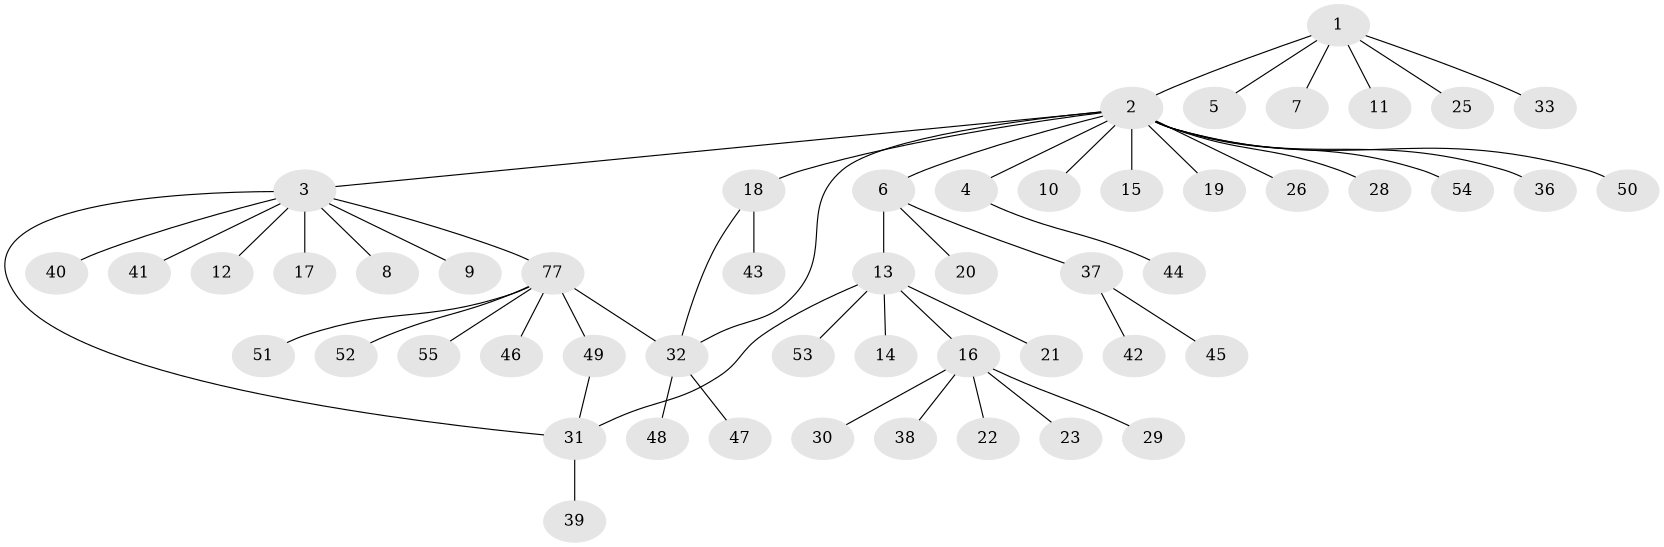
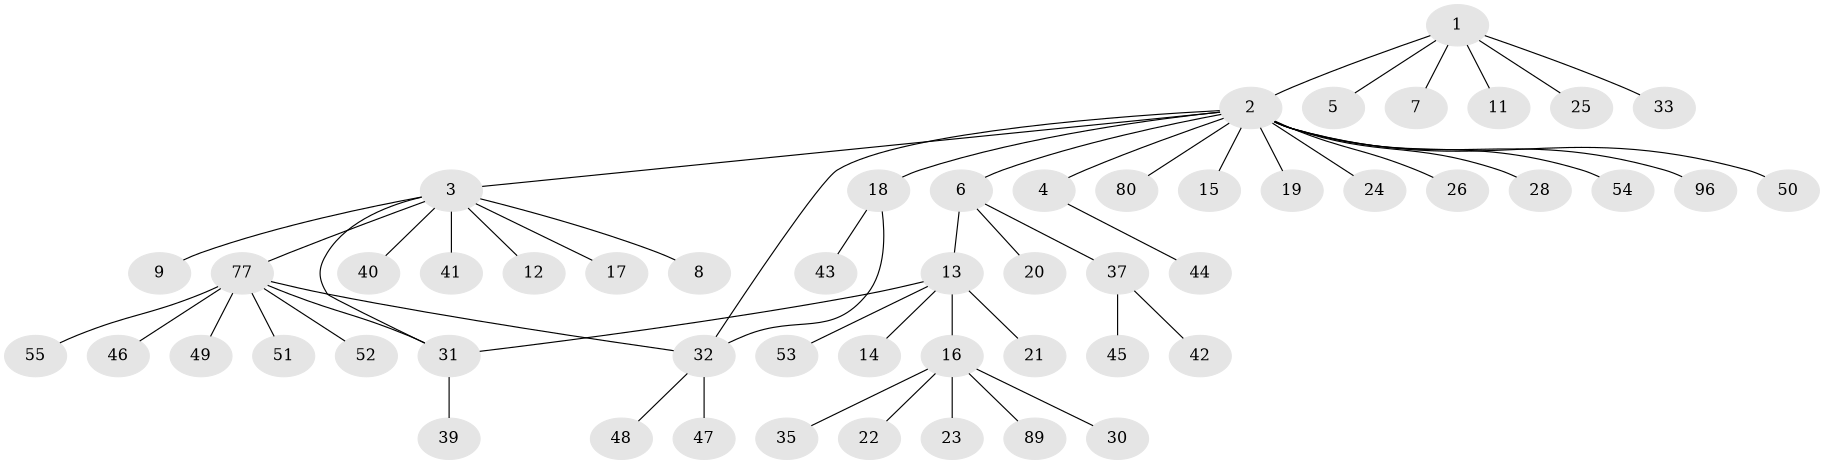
(1049, 191) -> (1127, 191)
none -> (1375, 191)
(1545, 191) -> (1706, 191)
(585, 397) -> (346, 314)
(906, 439) -> (787, 439)
(1154, 439) -> (1035, 439)
